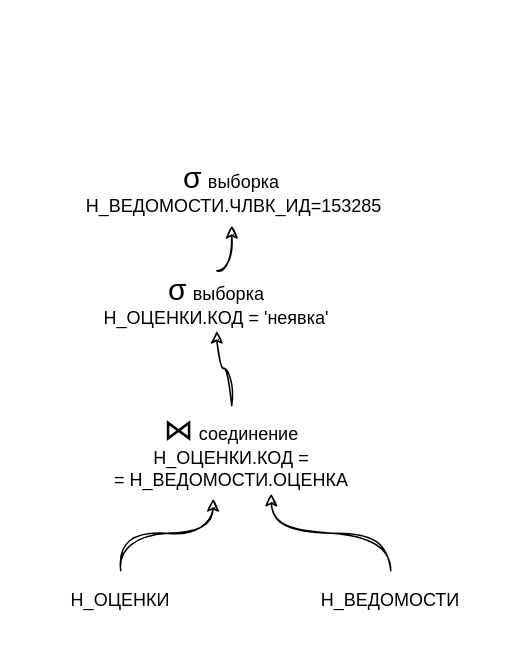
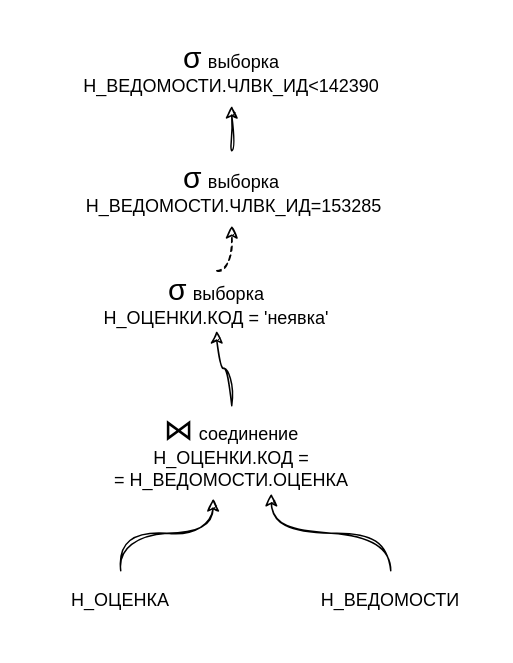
none -> (232, 68)
none -> (232, 132)
(230, 256) -> (230, 256)
(121, 601) -> (121, 601)
